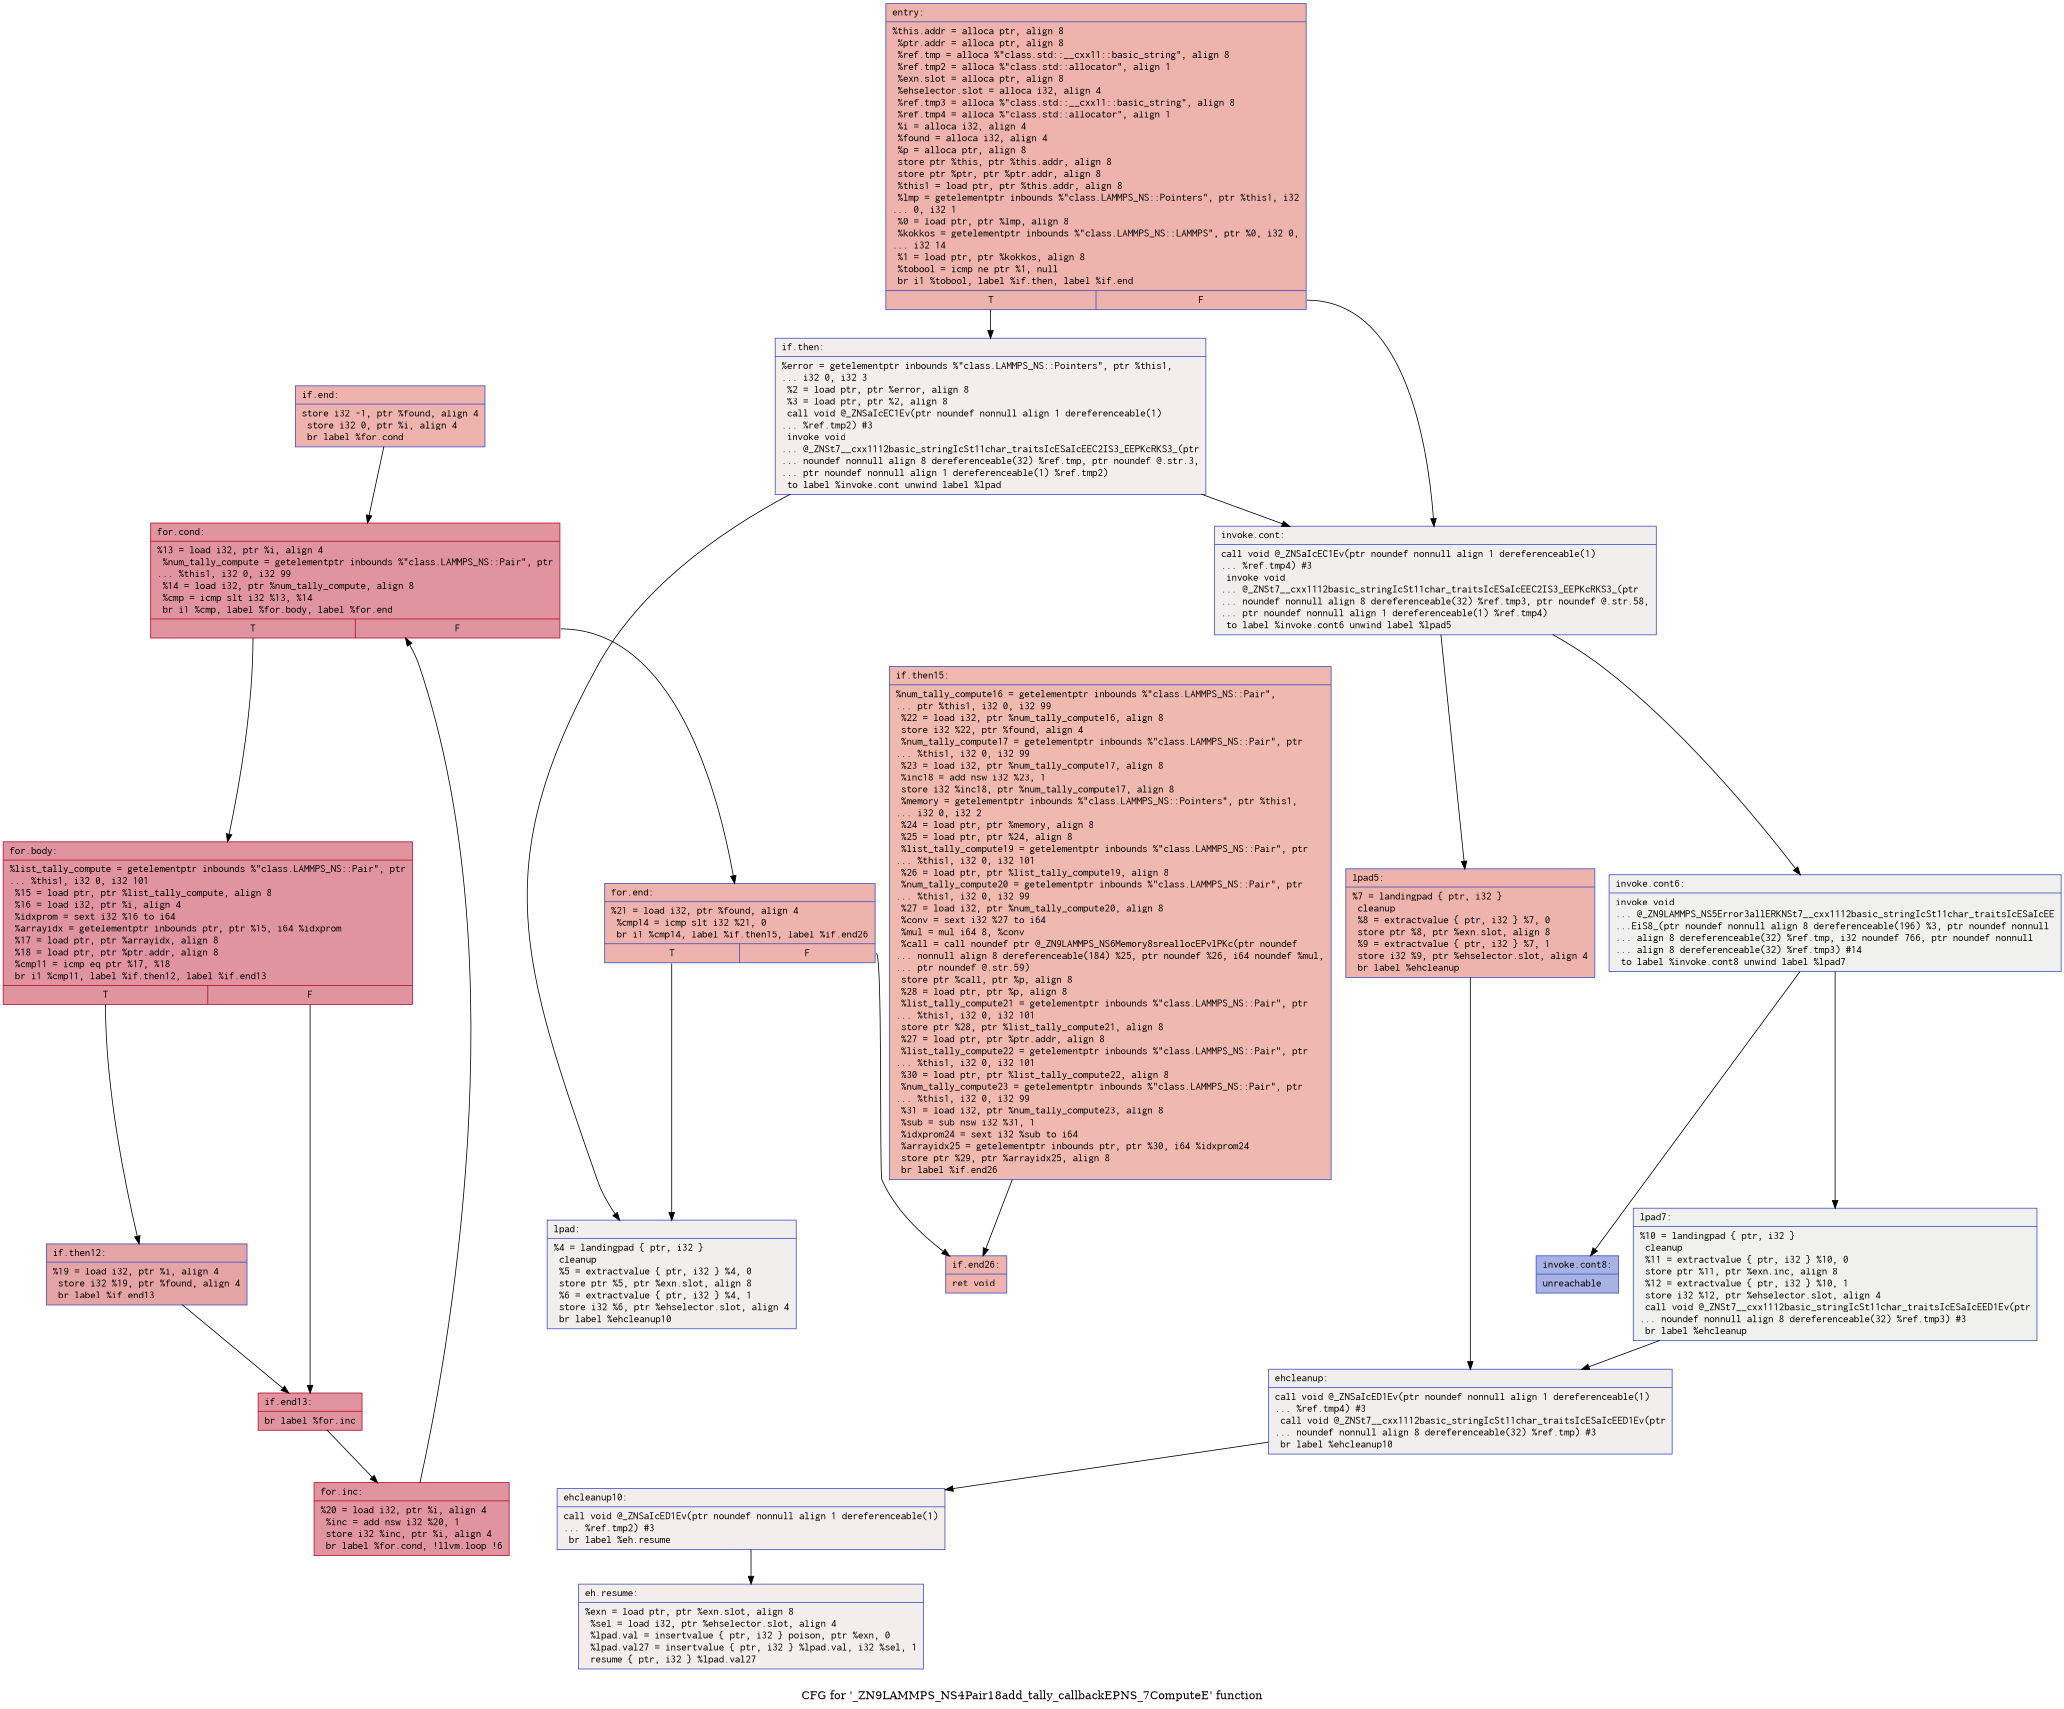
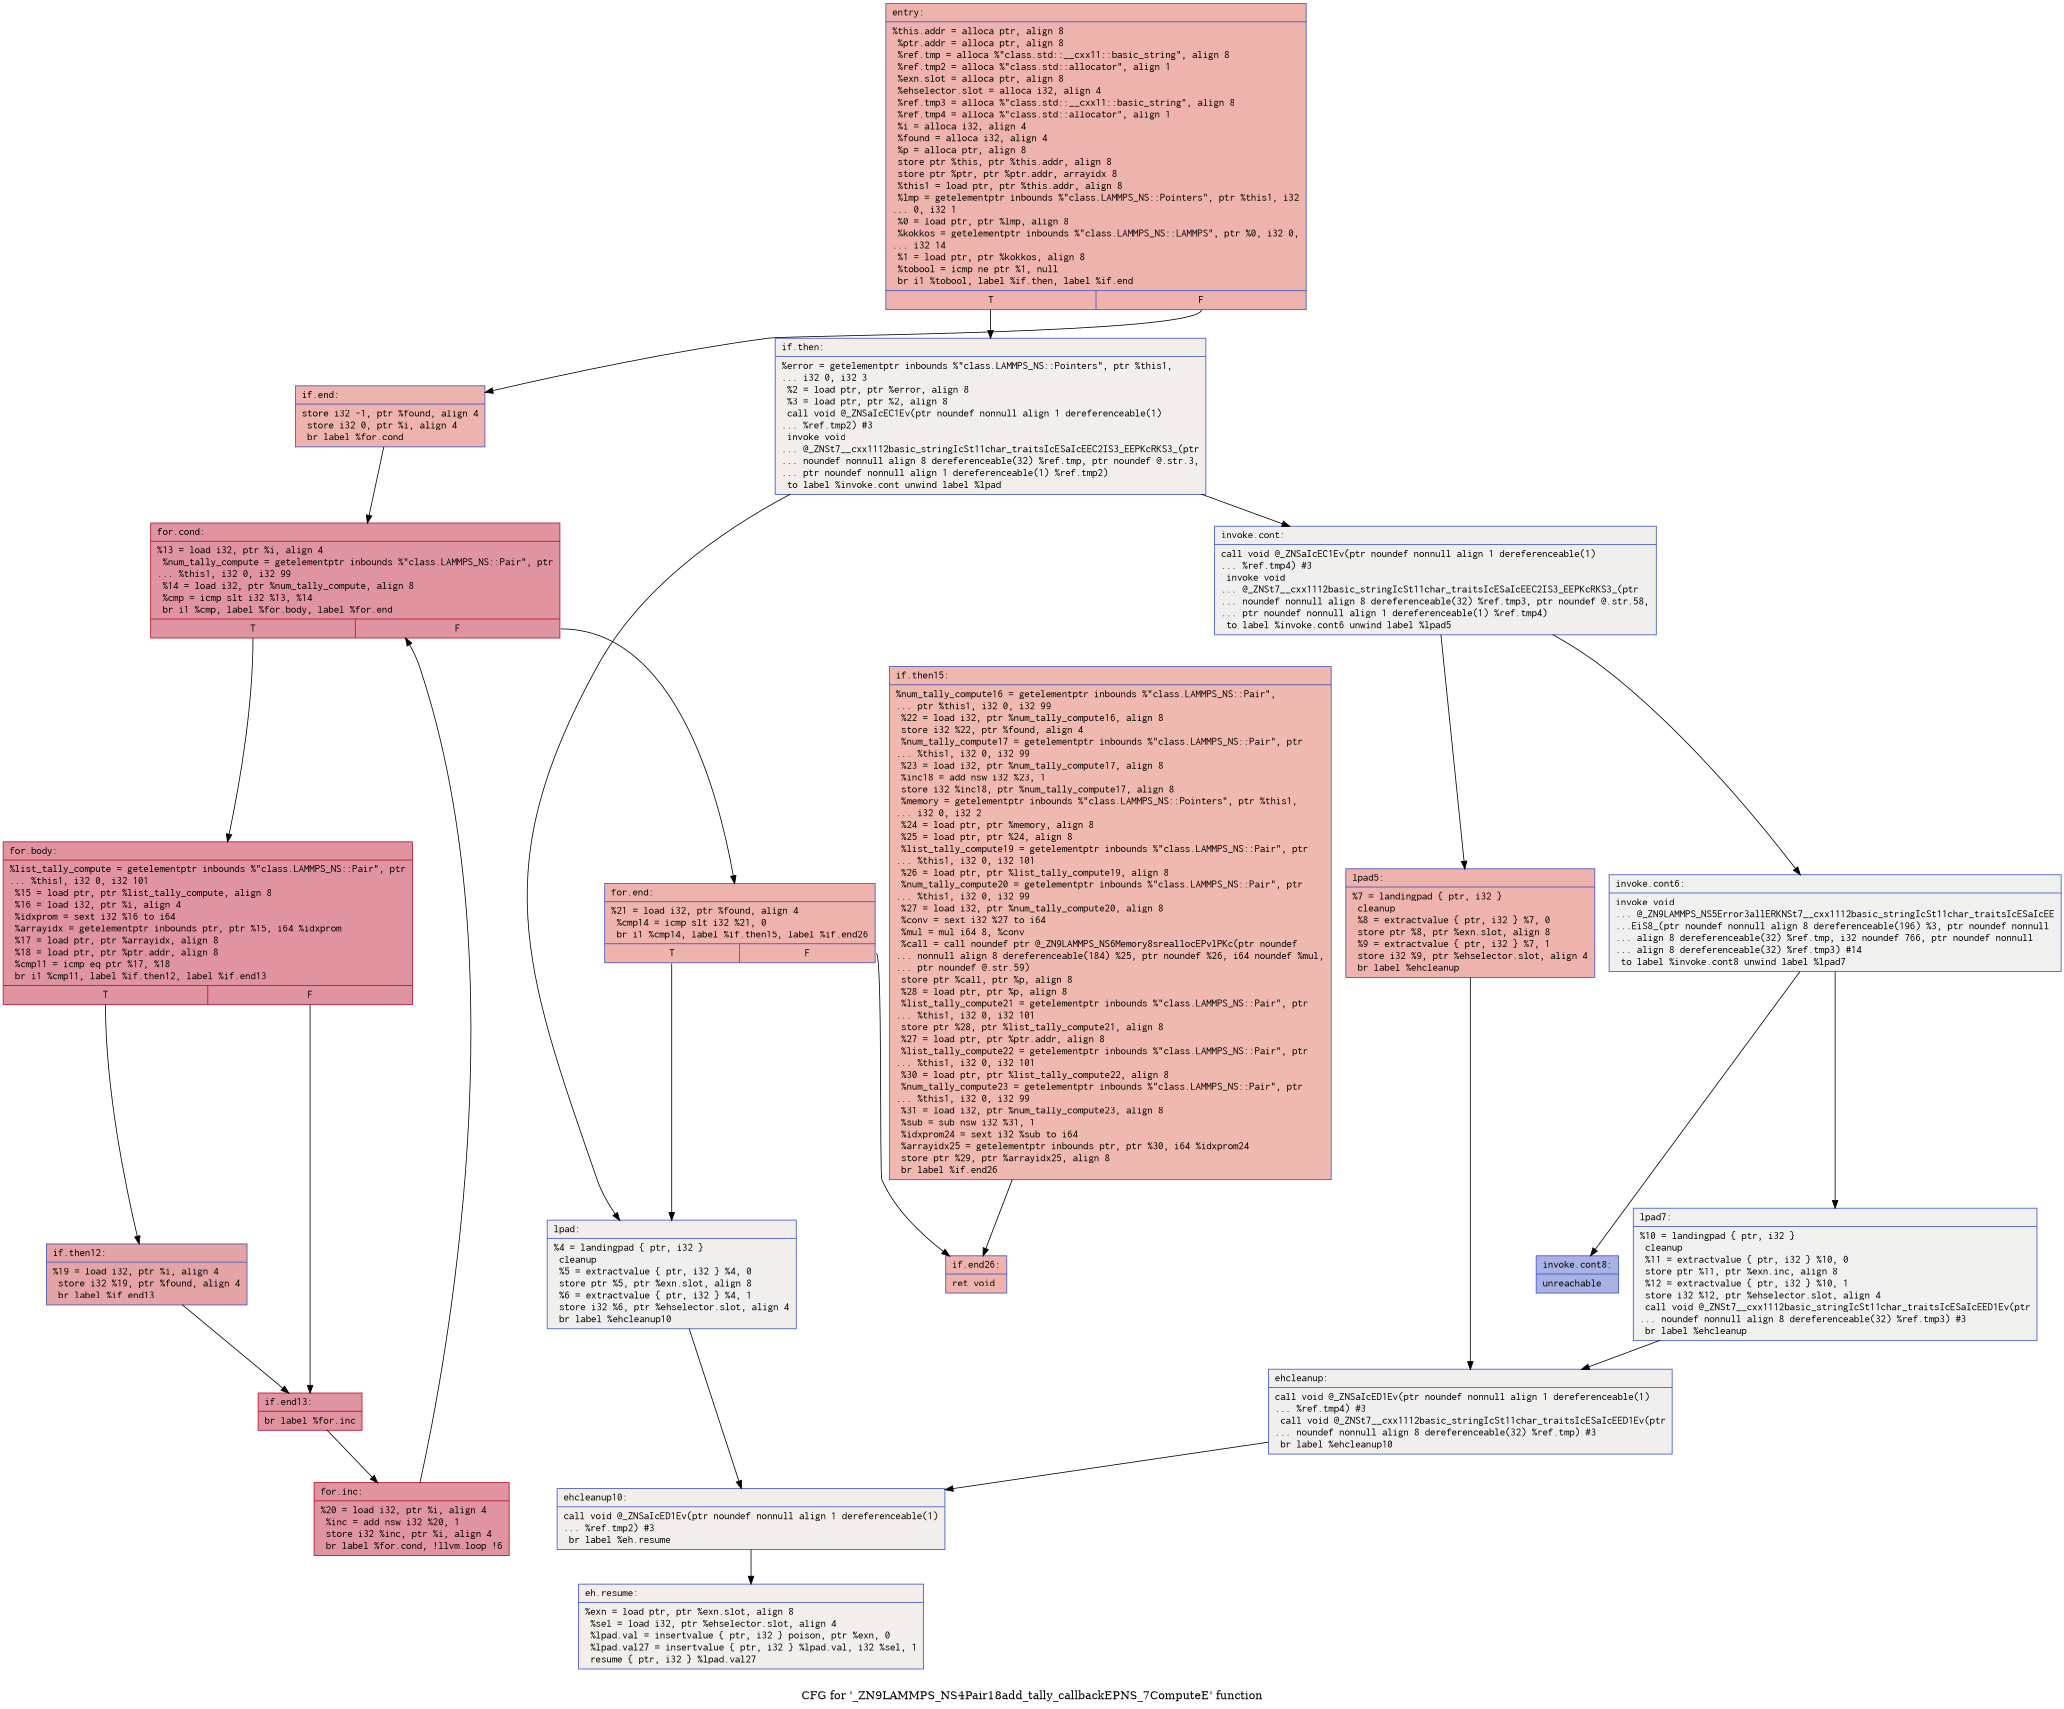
(997, 174) -> (1005, 174)
(1406, 384) -> (846, 336)
none -> (714, 1405)
